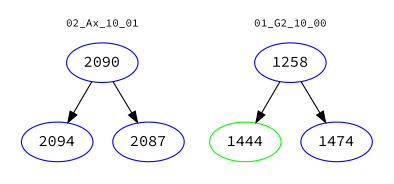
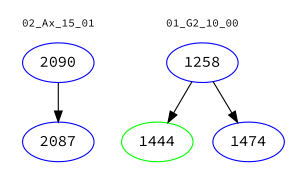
(103, 24) -> (59, 24)
(57, 142) -> none
